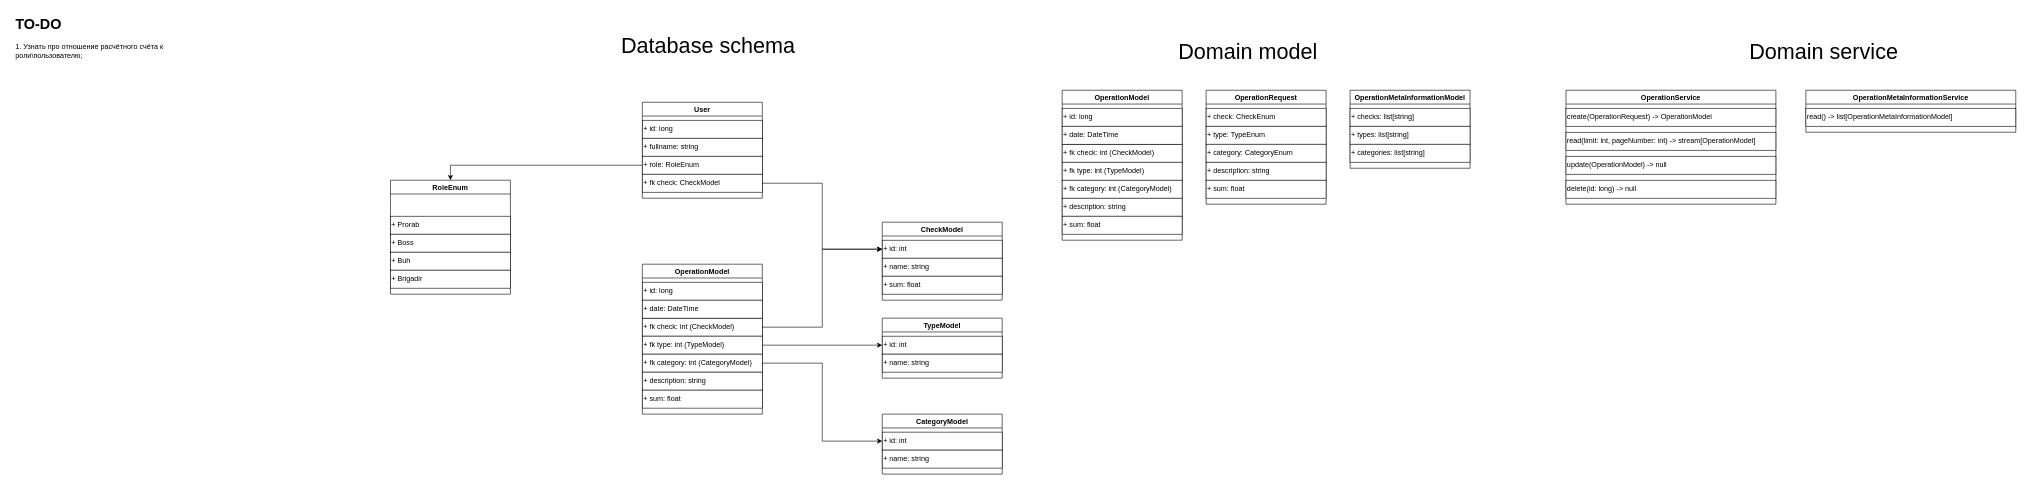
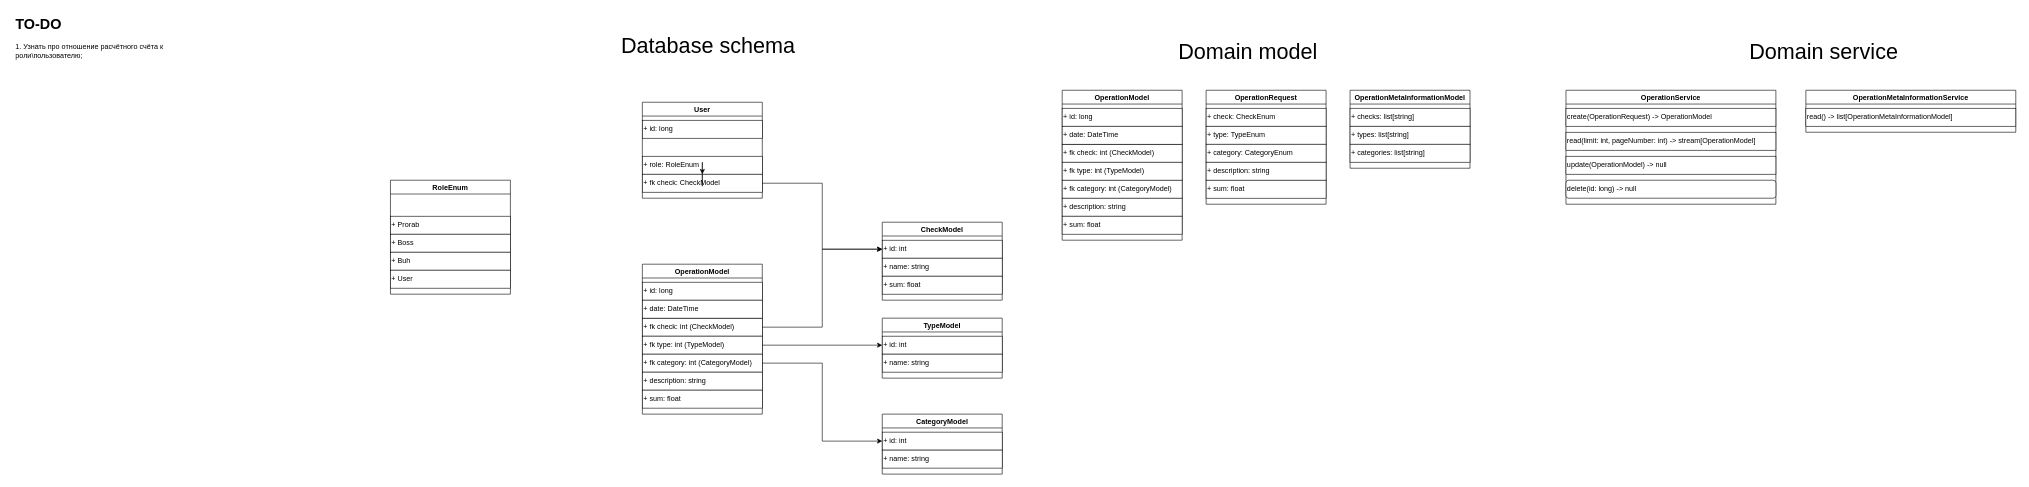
(702, 147) -> none
(450, 169) -> (702, 176)
(1671, 189) -> (1671, 189)
(409, 279) -> (403, 279)
